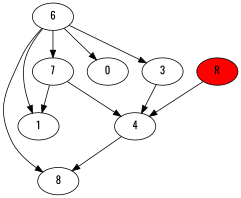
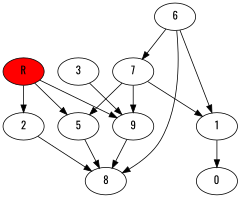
(78, 41) -> (217, 150)
(104, 42) -> none
none -> (24, 126)
none -> (78, 126)
(135, 126) -> (133, 126)
